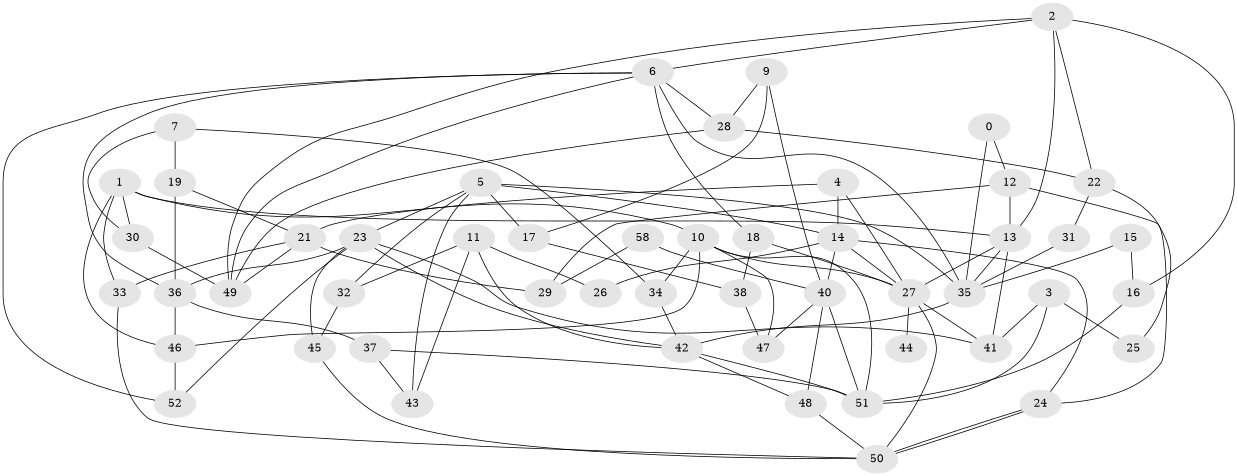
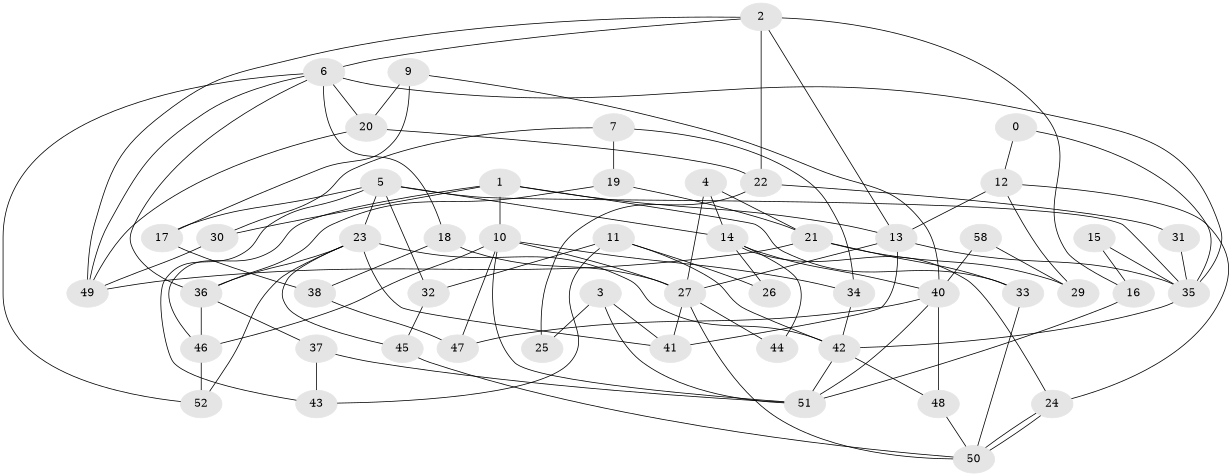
(724, 127) -> (366, 127)
(874, 266) -> (790, 272)
